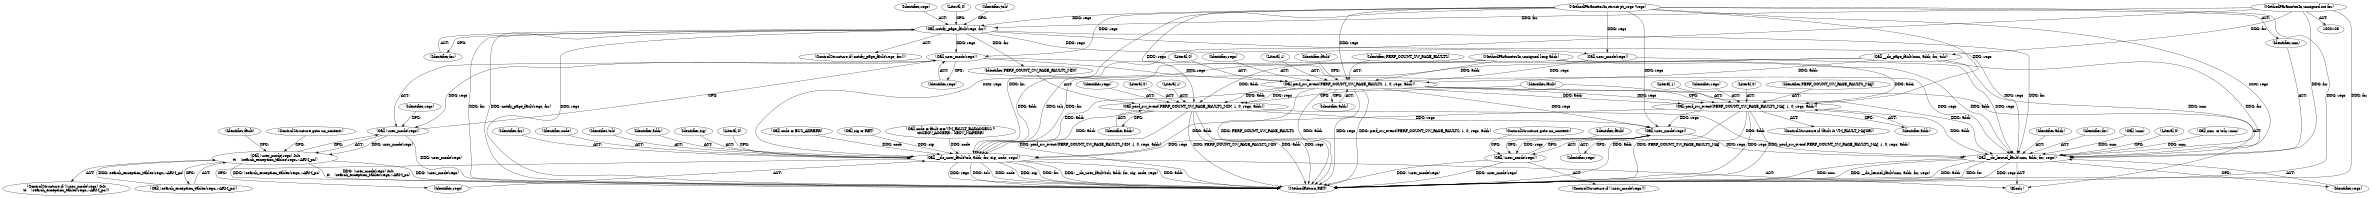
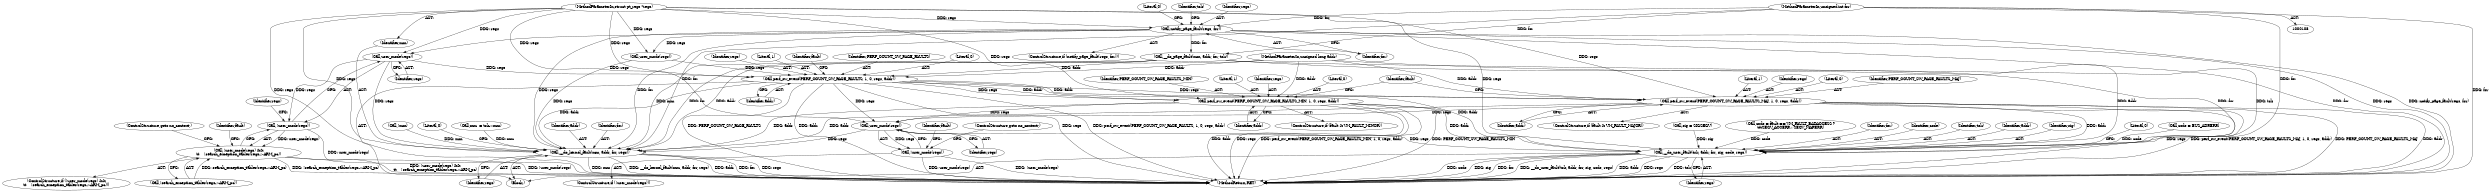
(994, 48) -> (1191, 42)
none -> (1336, 126)
(859, 131) -> (1692, 126)
